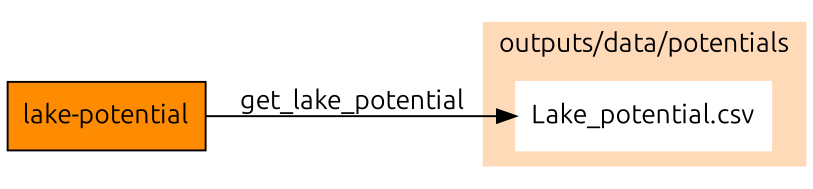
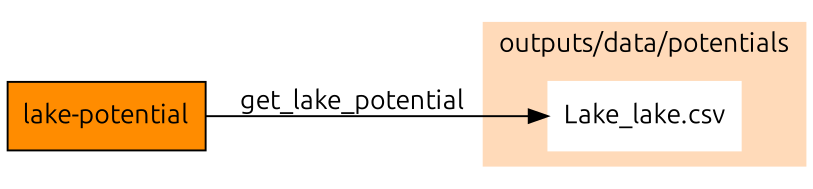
(644, 116) -> (645, 116)
